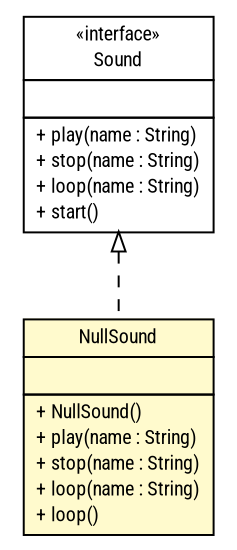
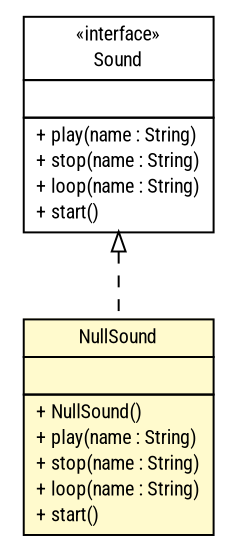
(68, 515) -> (68, 515)
